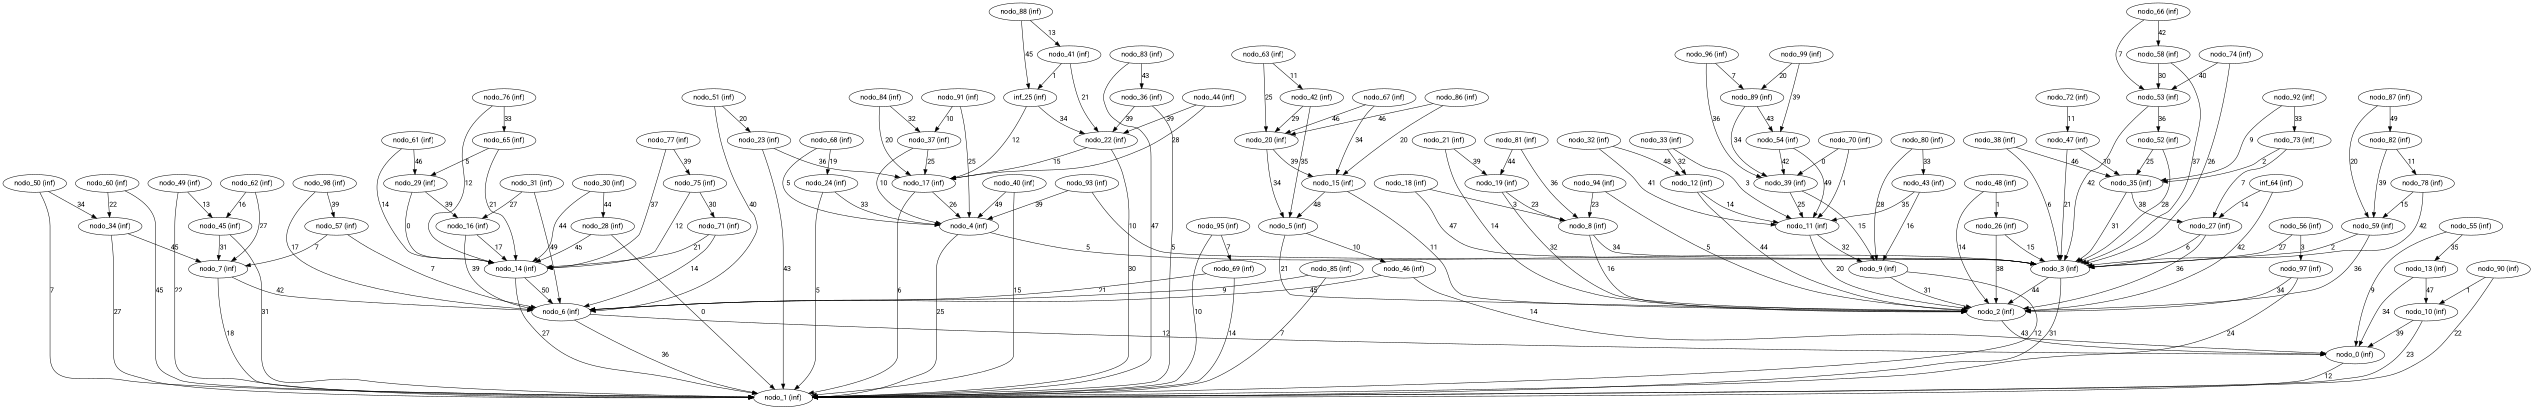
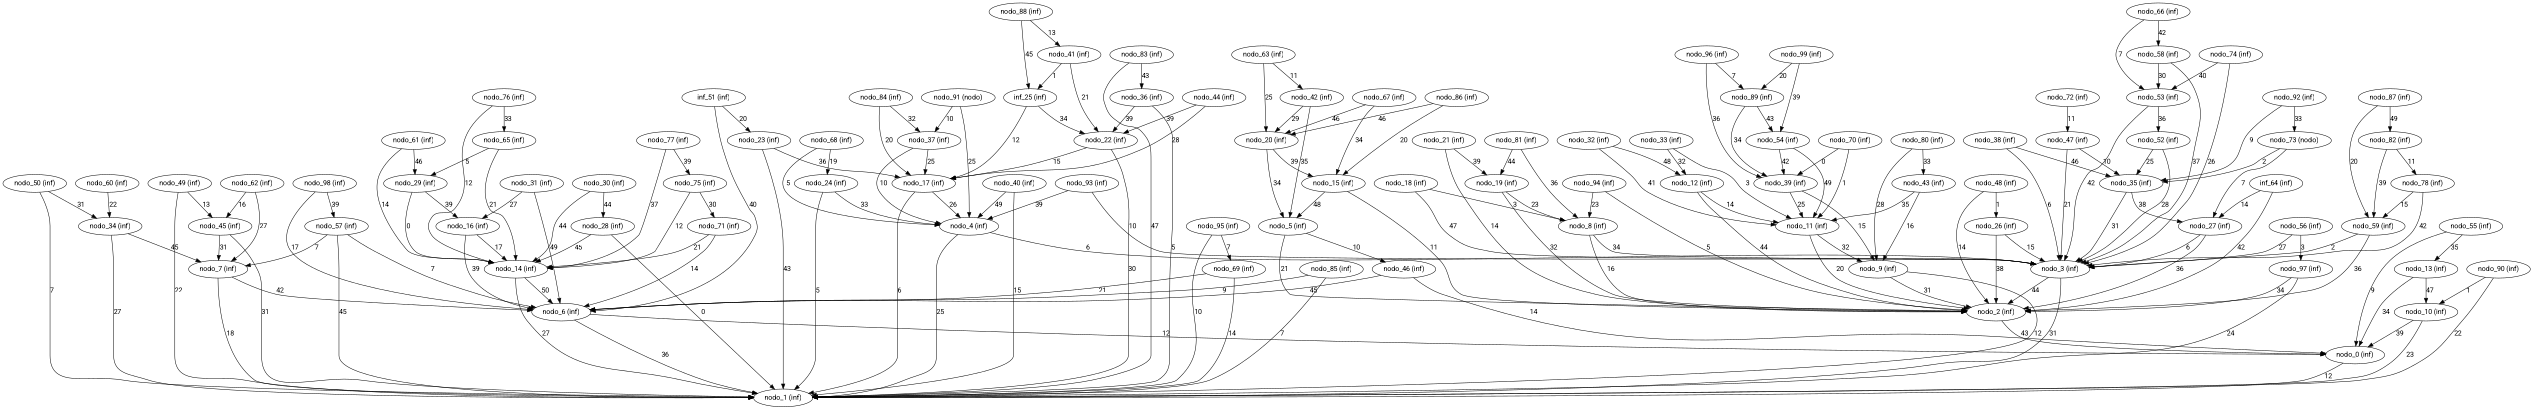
(714, 98) -> (714, 98)
(958, 98) -> (958, 98)
(2294, 141) -> (2294, 141)
(81, 205) -> (81, 205)
(1088, 248) -> (1088, 248)
(180, 380) -> (400, 381)
